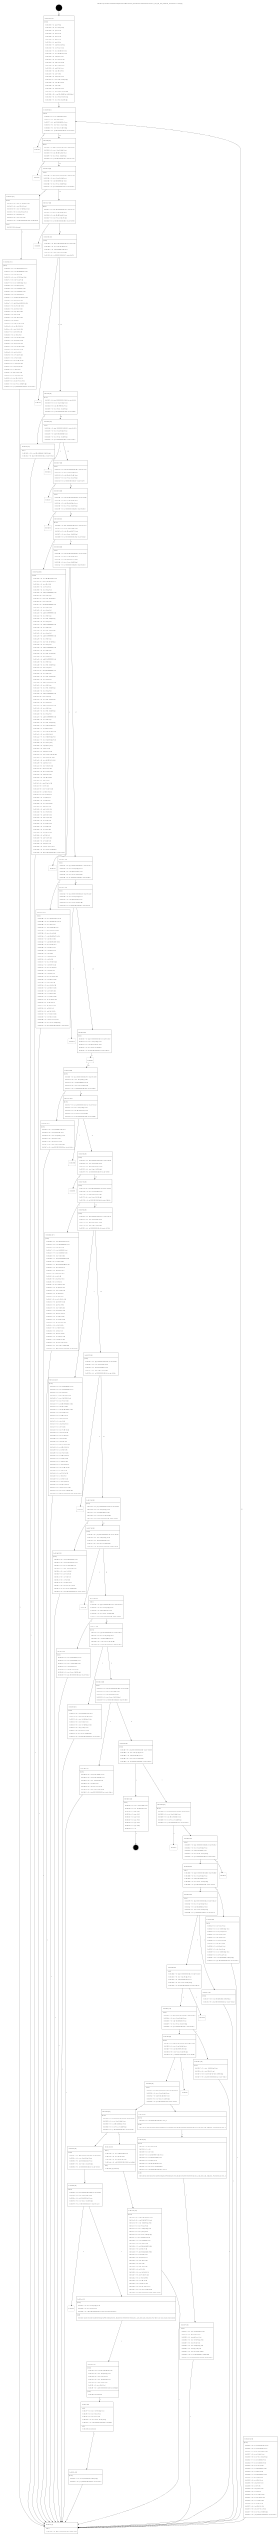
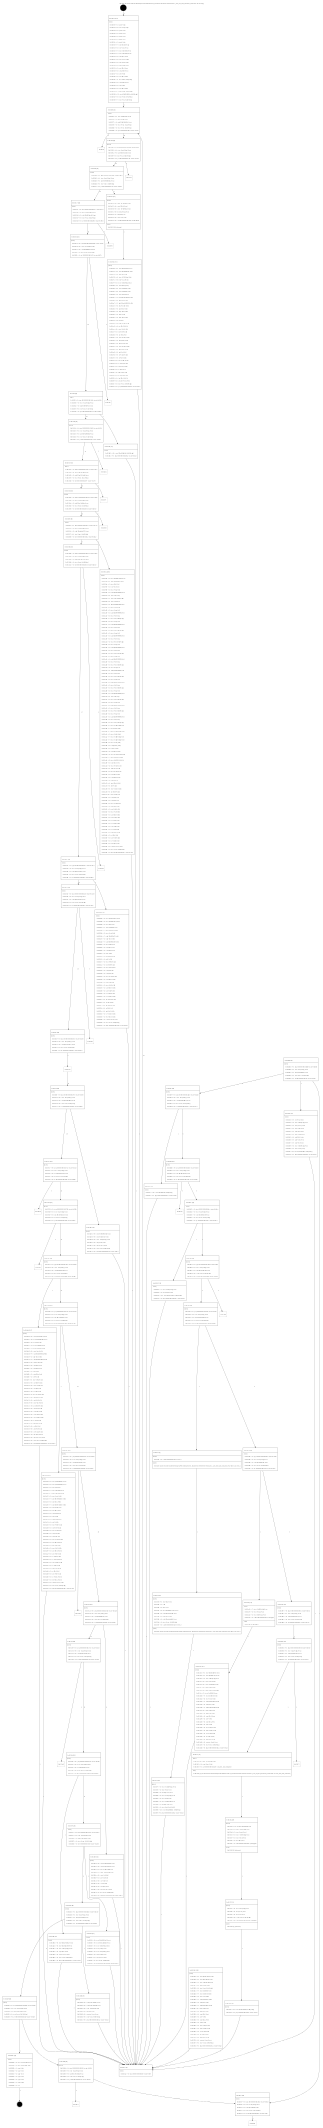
(200, 1861) -> (319, 1607)
